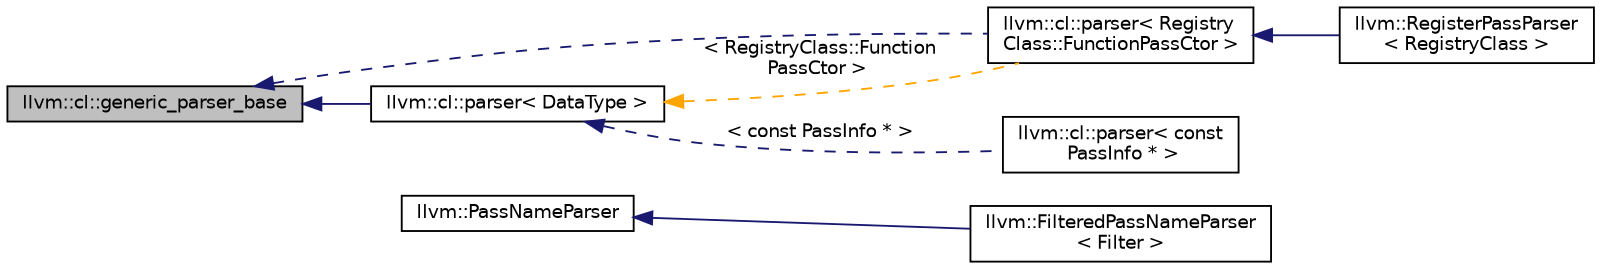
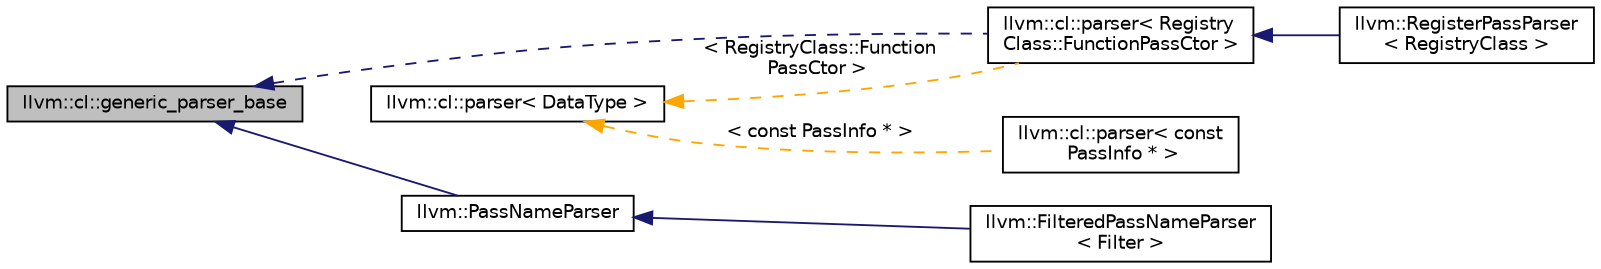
(346, 104) -> (346, 162)
(802, 150) -> (802, 150)
